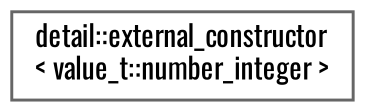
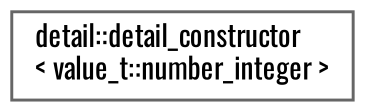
(182, 56) -> (182, 56)
